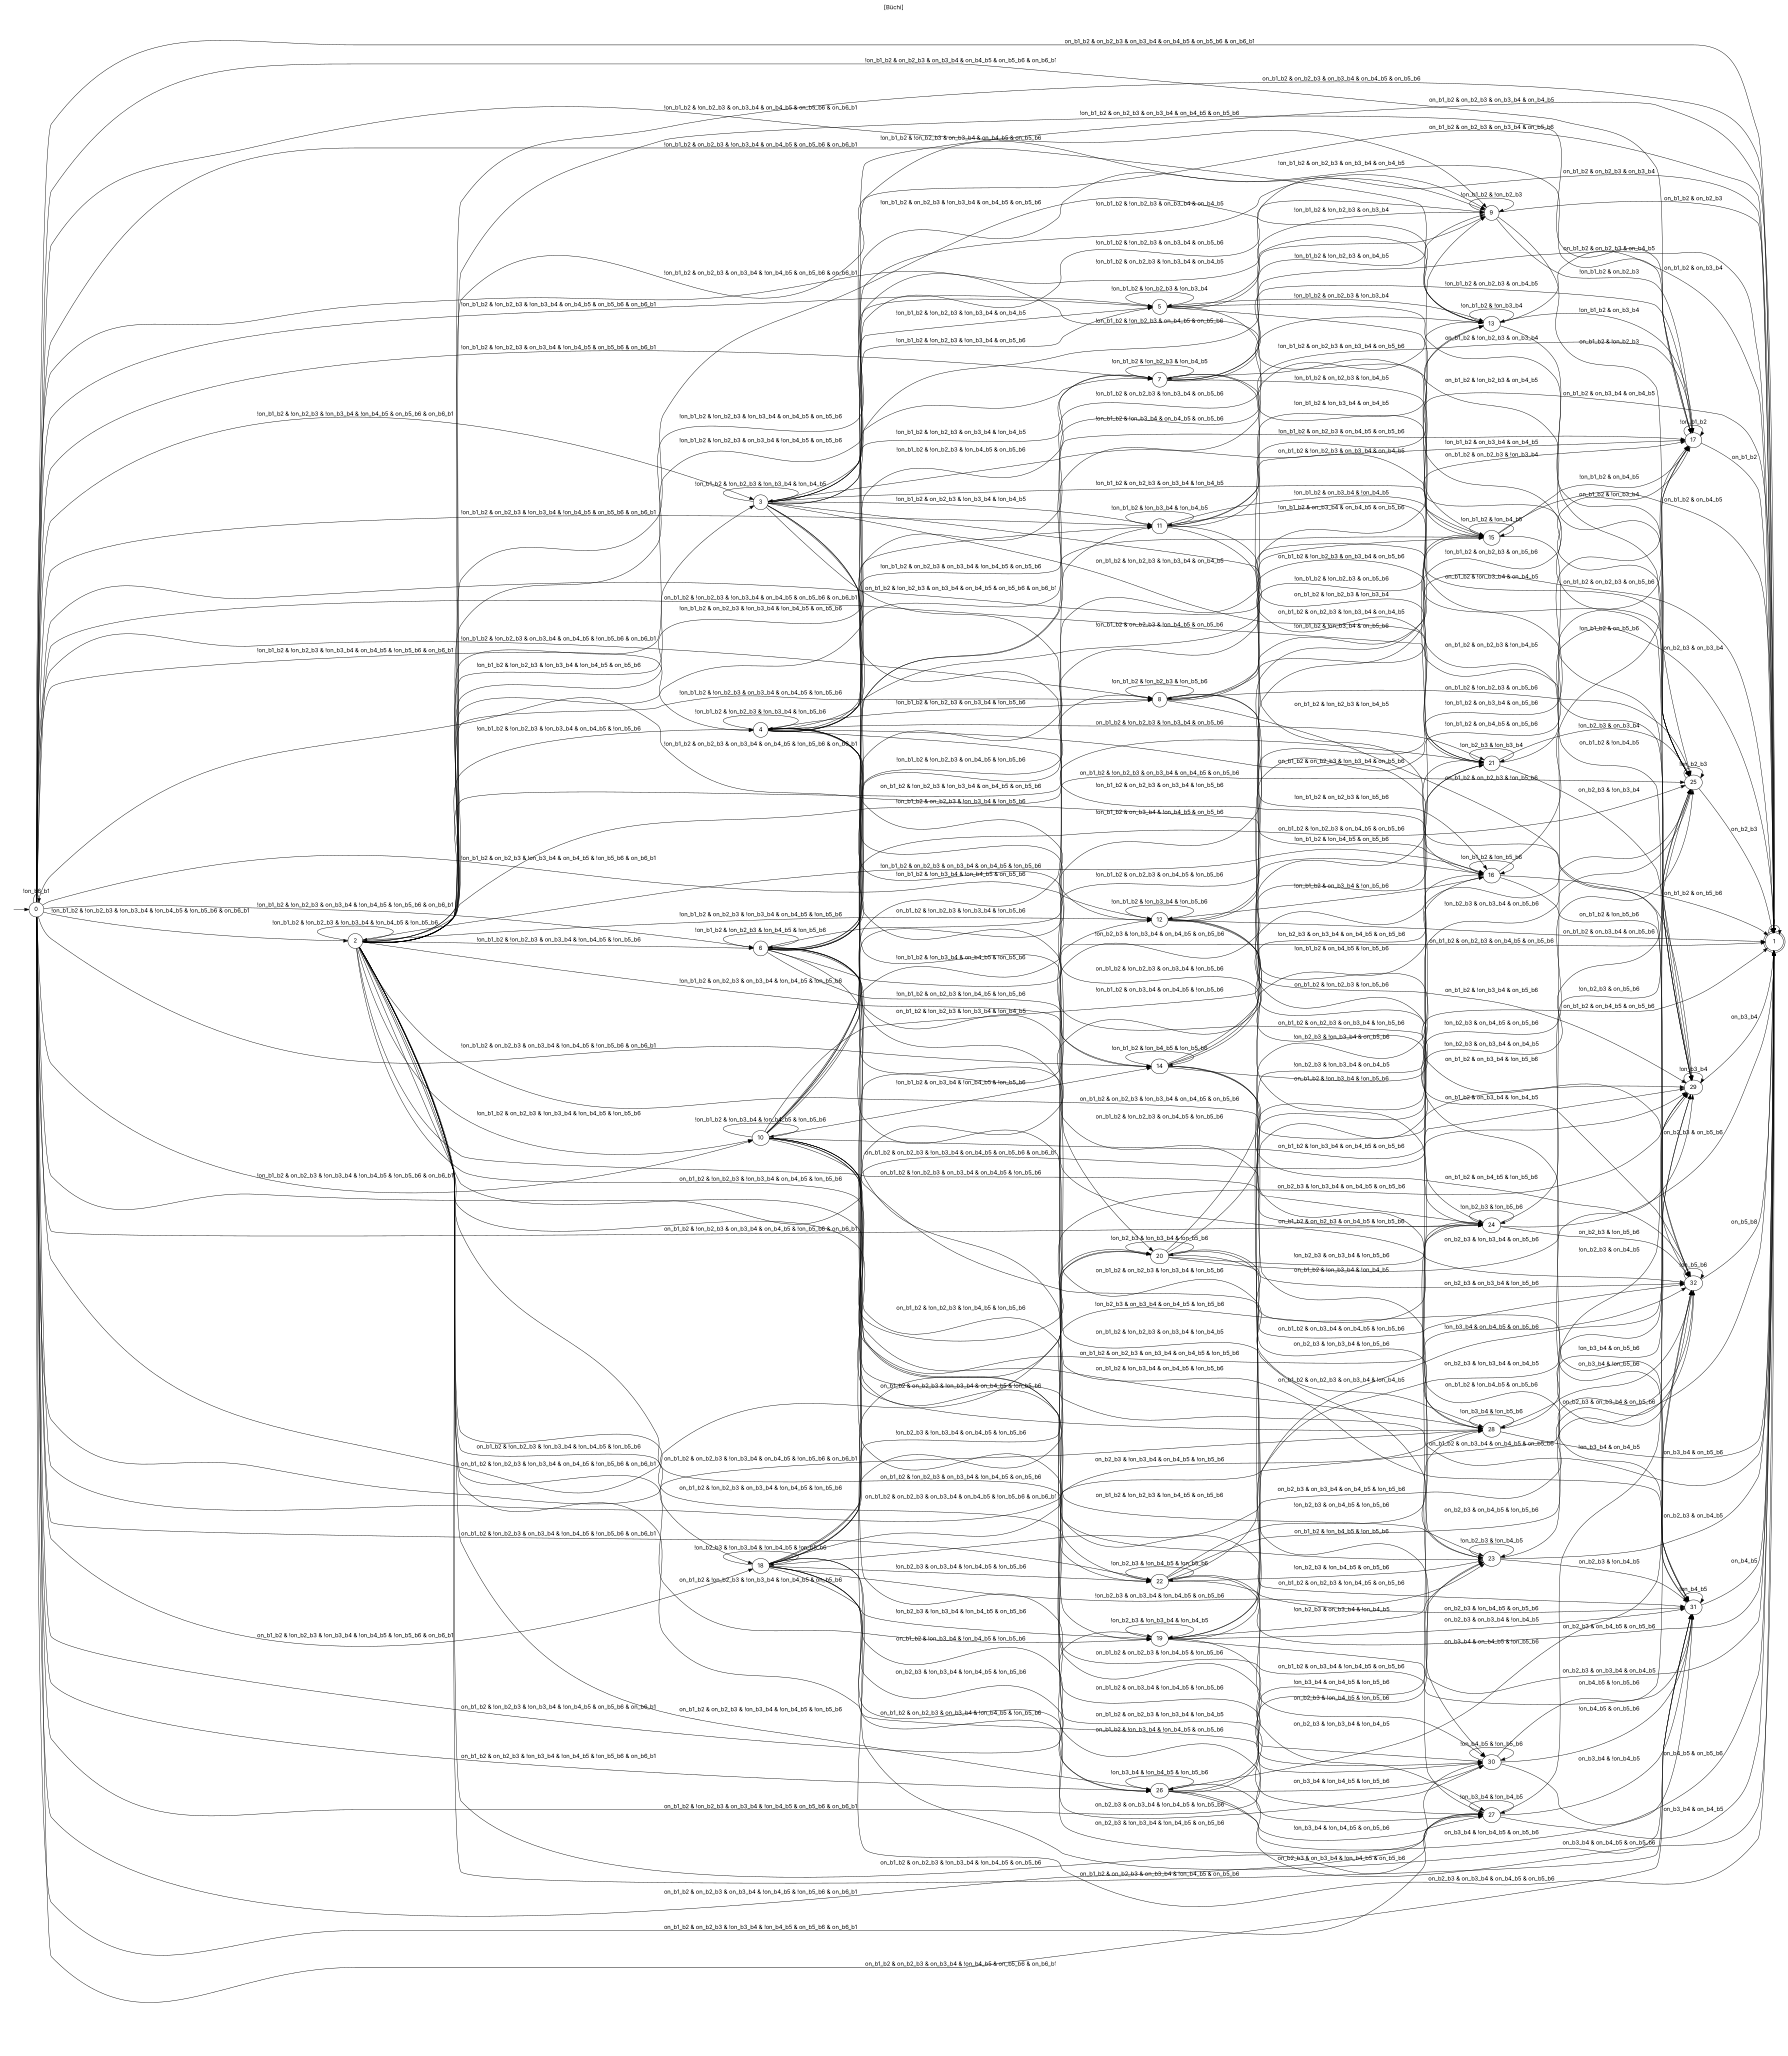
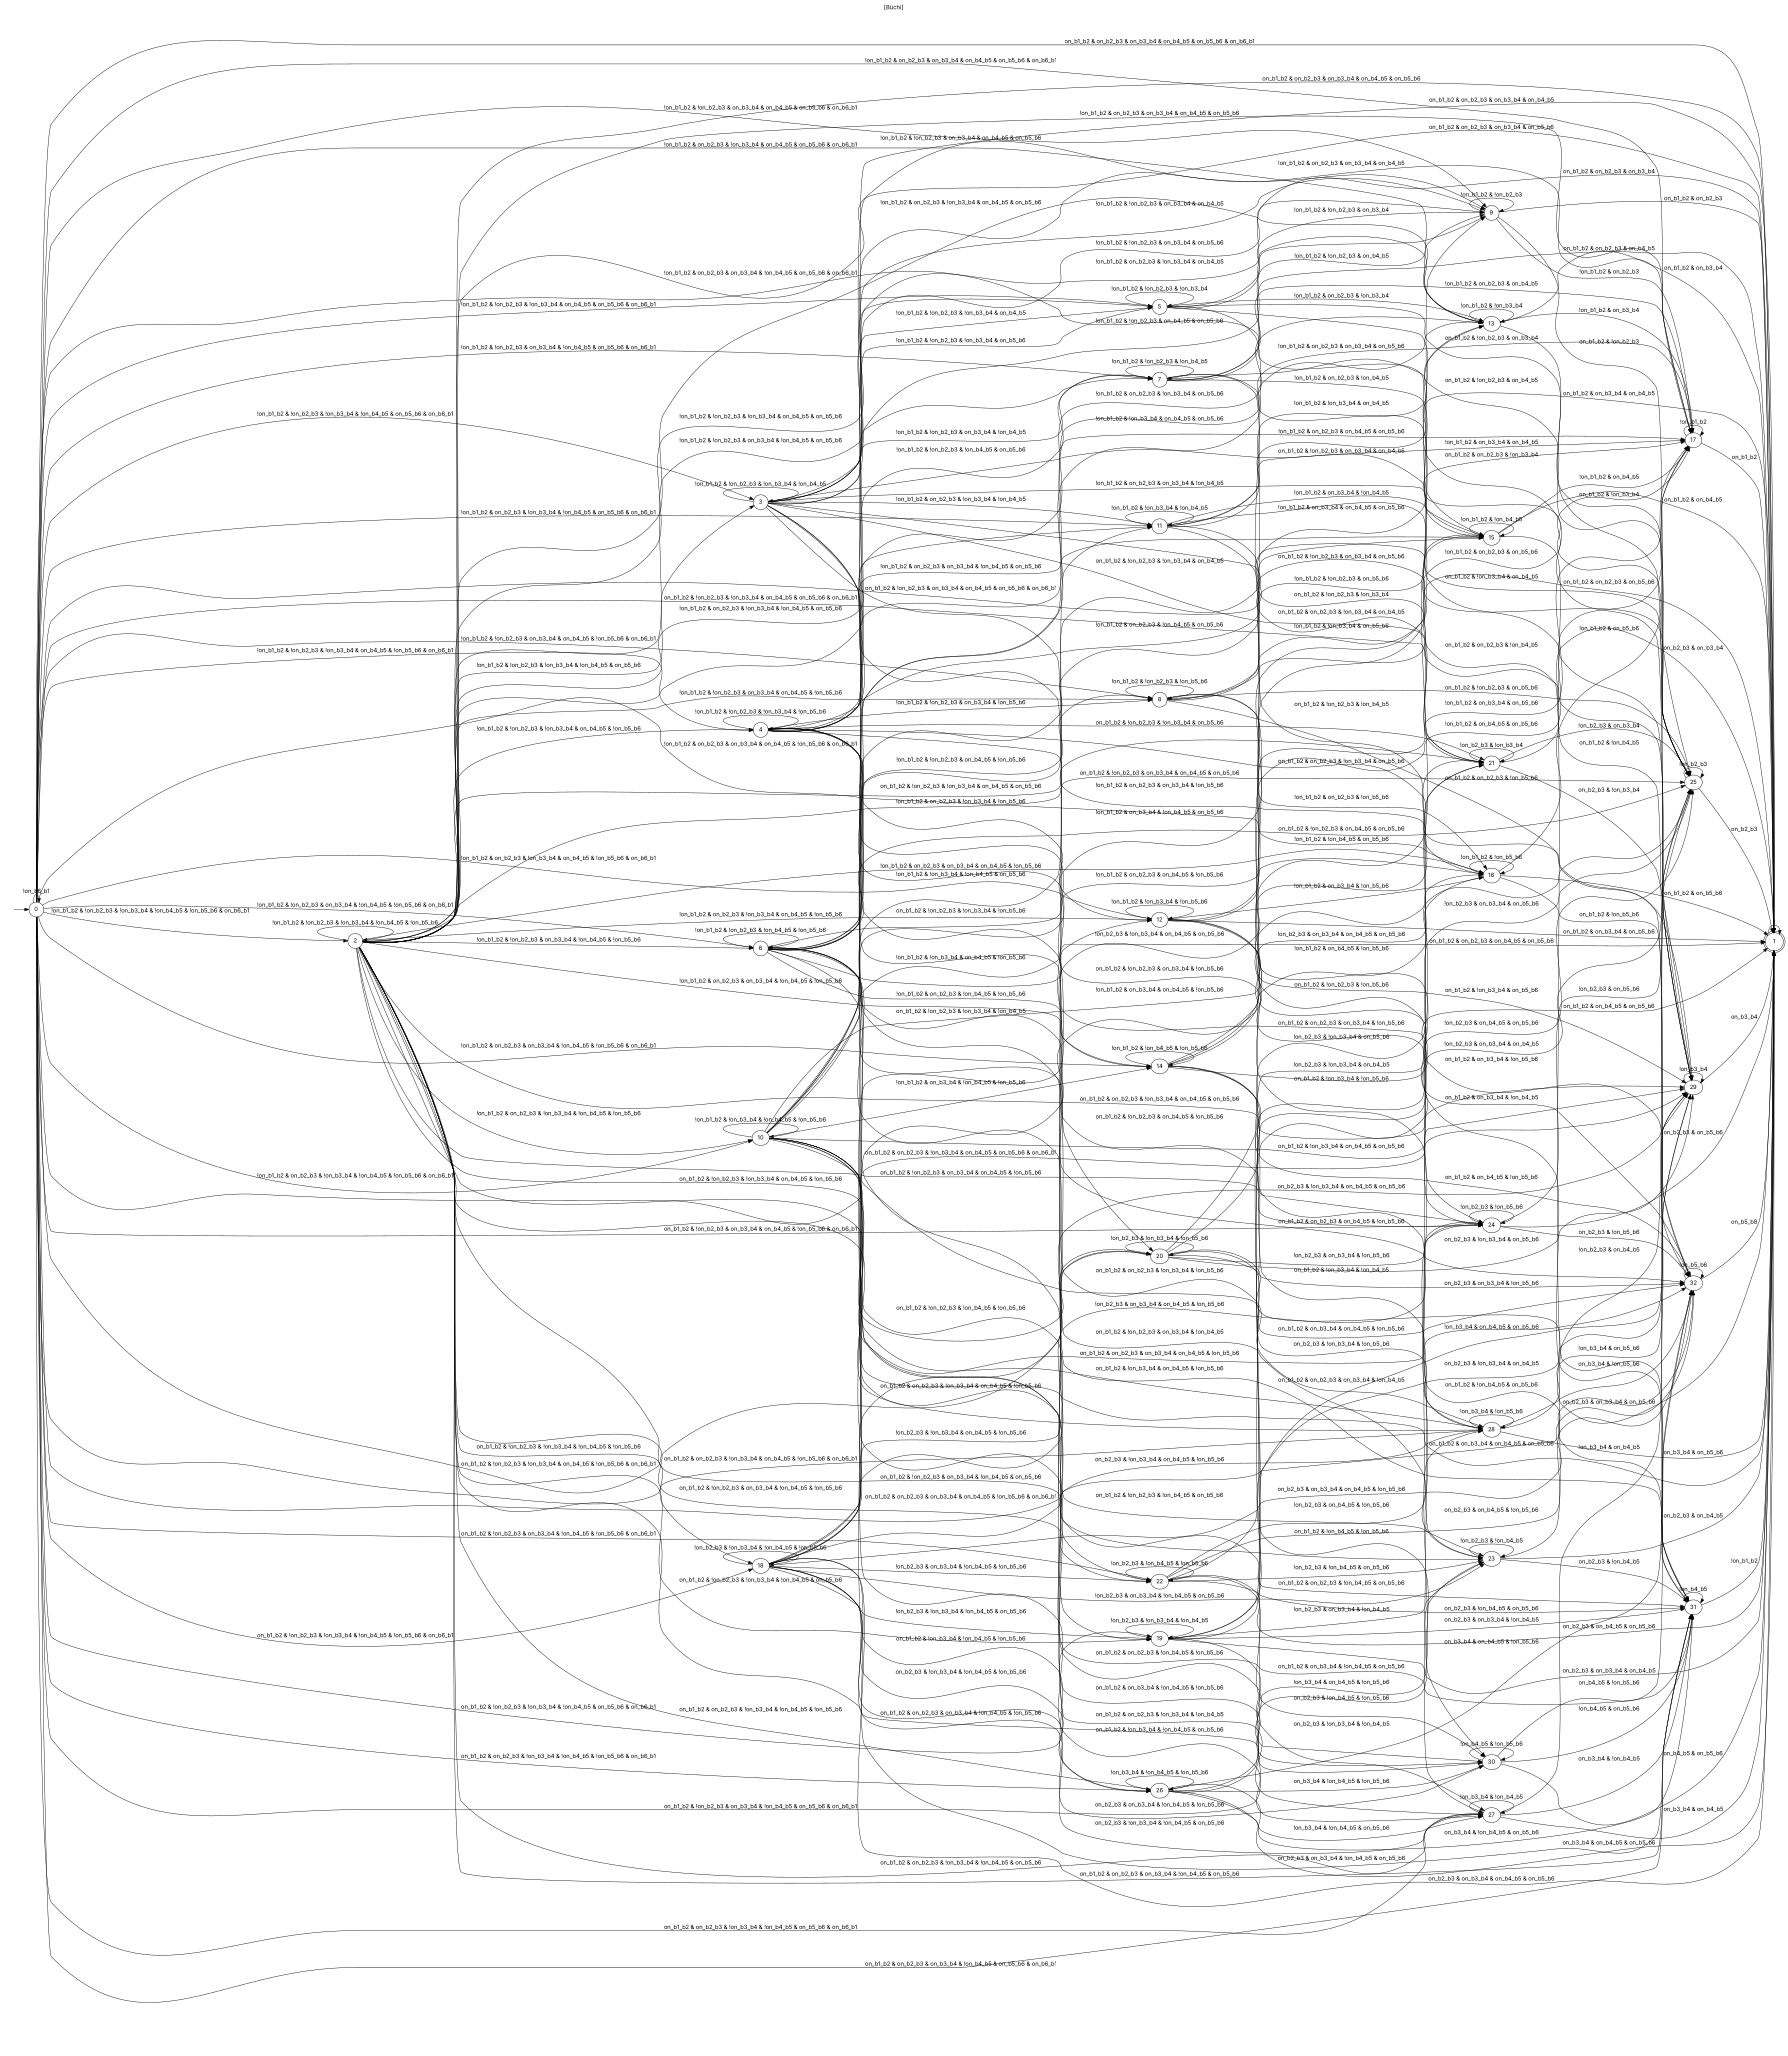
(1744, 1561) -> (1744, 1561)
(334, 1909) -> none
